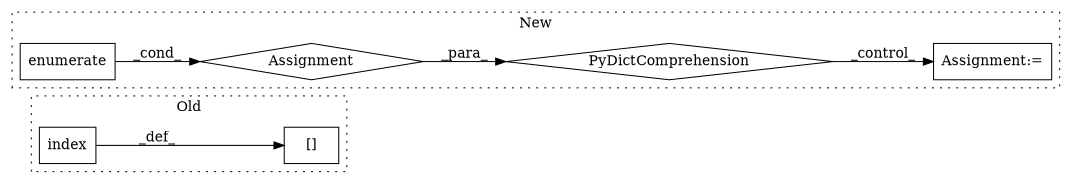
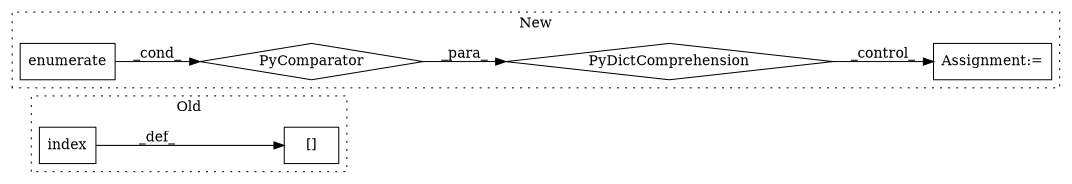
(311, 62) -> (311, 62)
